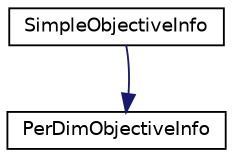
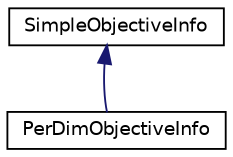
(129, 70) -> (104, 88)
